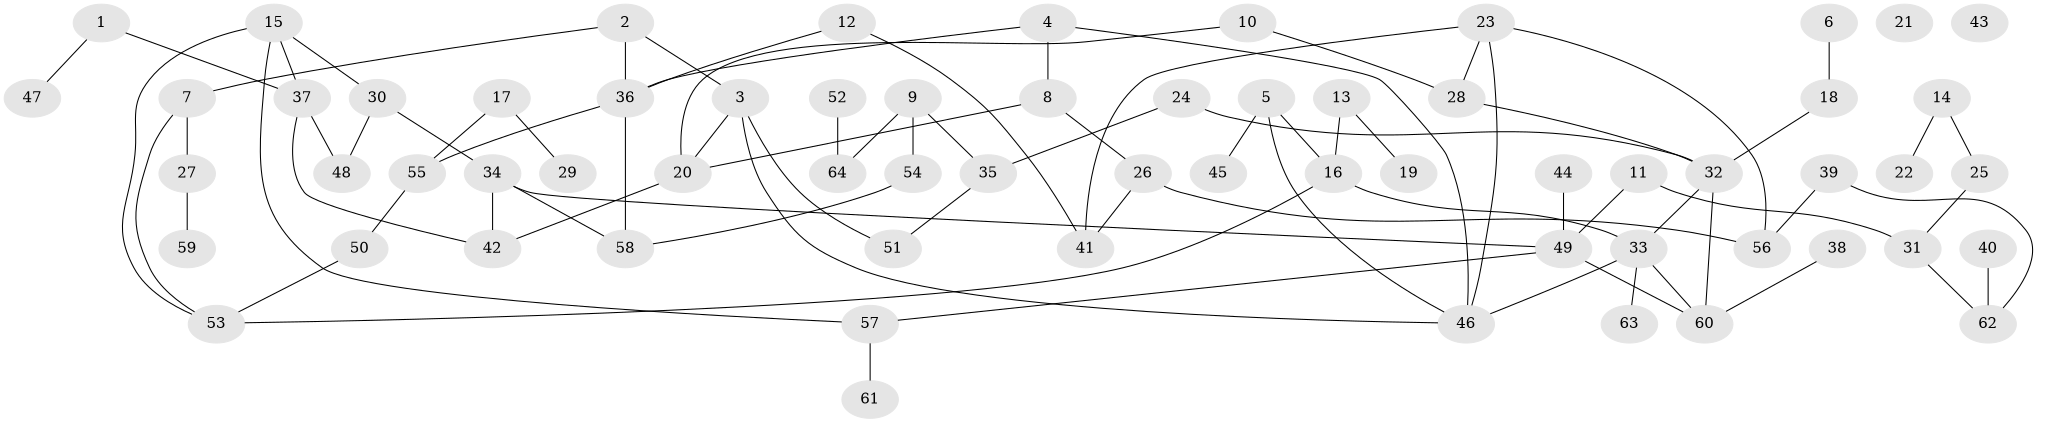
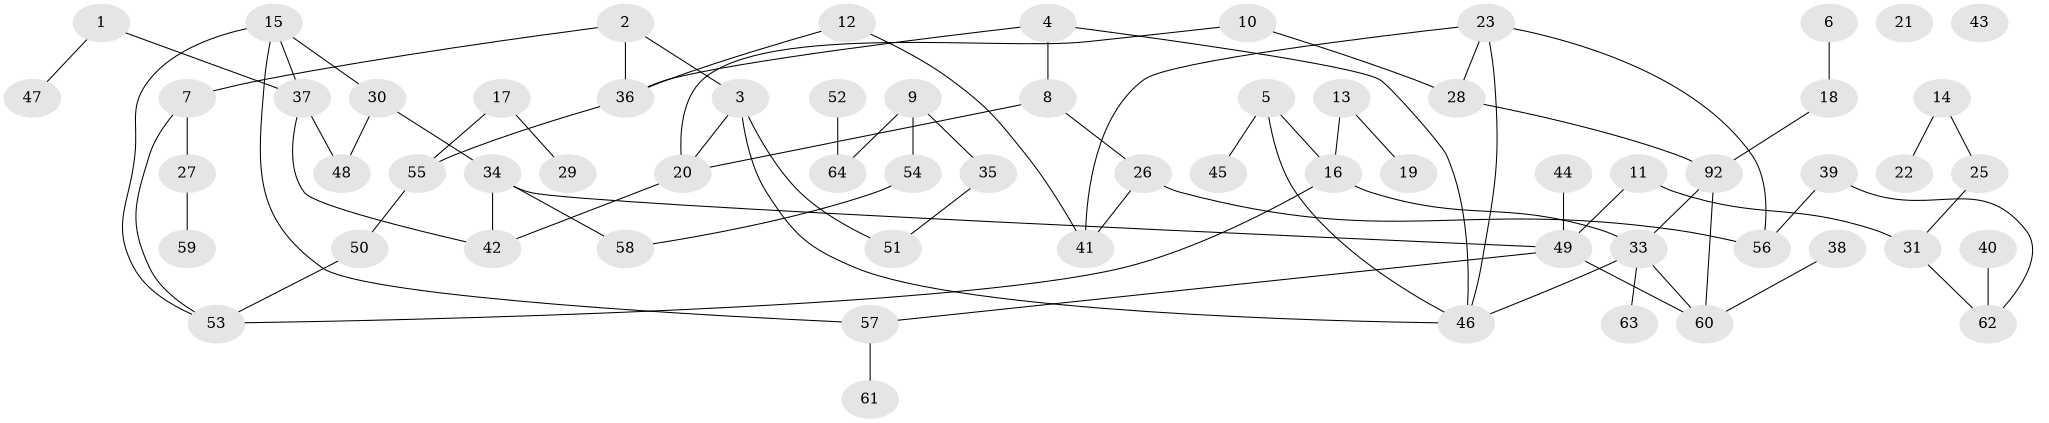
(1182, 98) -> none
(625, 174) -> none
(1714, 174) -> (1714, 174)
